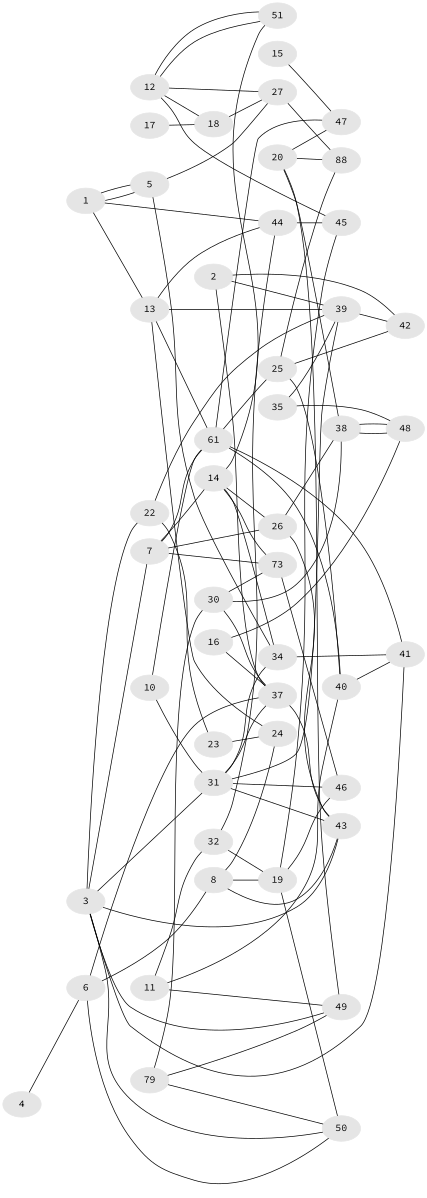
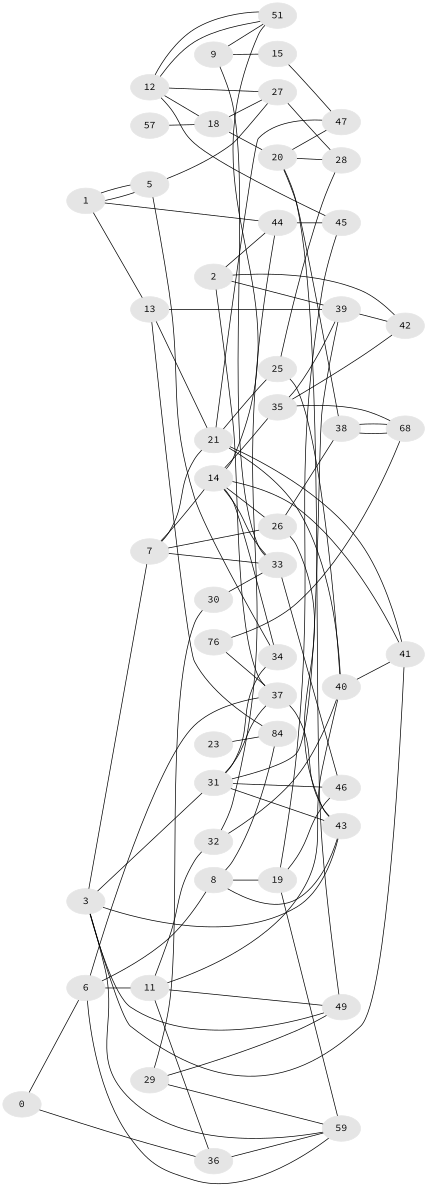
none -> (214, 55)
(150, 126) -> (150, 126)
none -> (246, 141)
(341, 160) -> (341, 160)
(202, 253) -> (250, 246)
(341, 347) -> (343, 368)
(405, 429) -> (405, 429)
(214, 440) -> (214, 440)
none -> (247, 443)
(150, 513) -> none
(324, 544) -> none
(278, 565) -> (278, 565)
(214, 642) -> (214, 642)
(245, 648) -> none
(344, 656) -> (333, 542)
(150, 688) -> none
(278, 734) -> (278, 734)
(246, 861) -> (301, 770)
none -> (122, 988)
(150, 1080) -> (150, 1080)
(22, 1104) -> (22, 1104)
(341, 1128) -> (341, 1128)
none -> (214, 1161)
